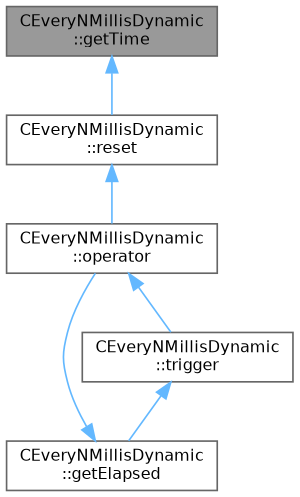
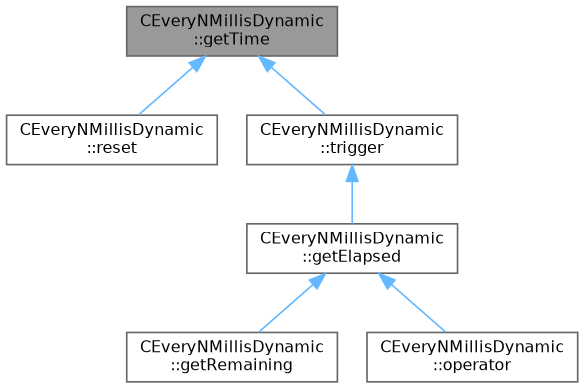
(112, 203) -> none
(155, 310) -> (298, 91)
none -> (232, 357)
